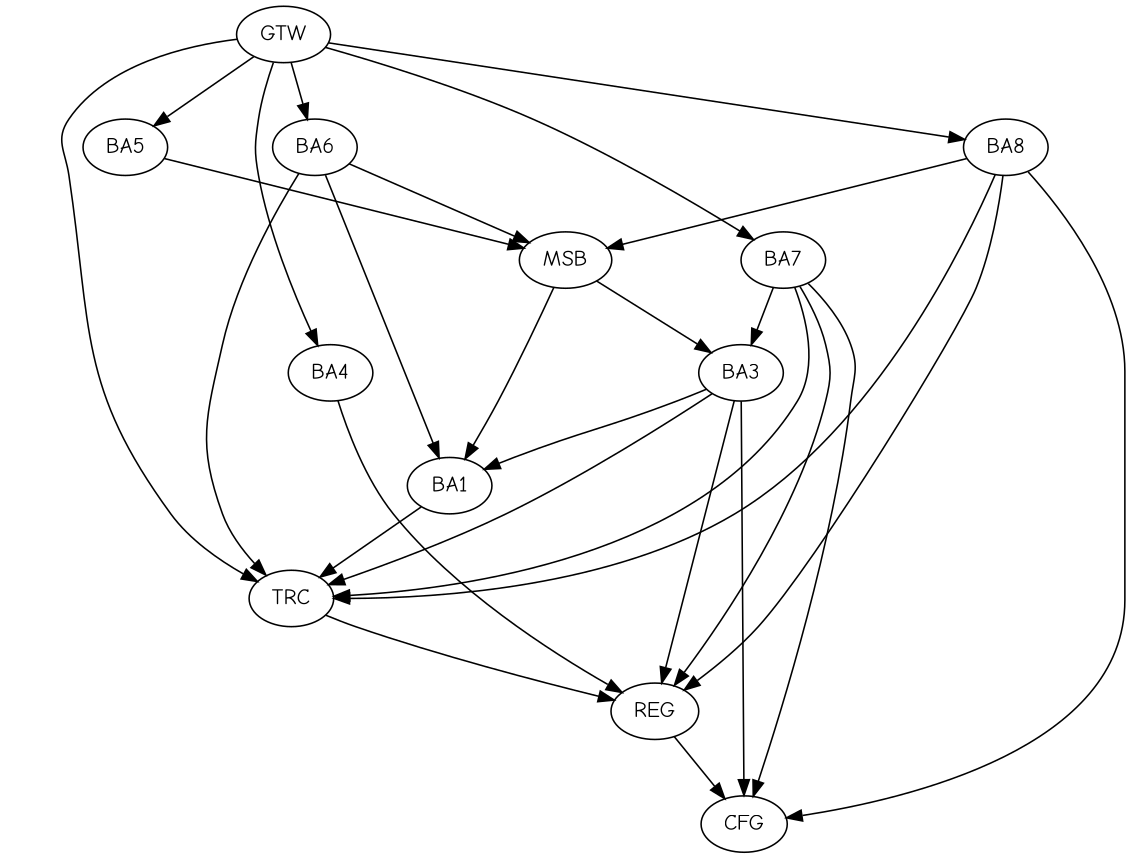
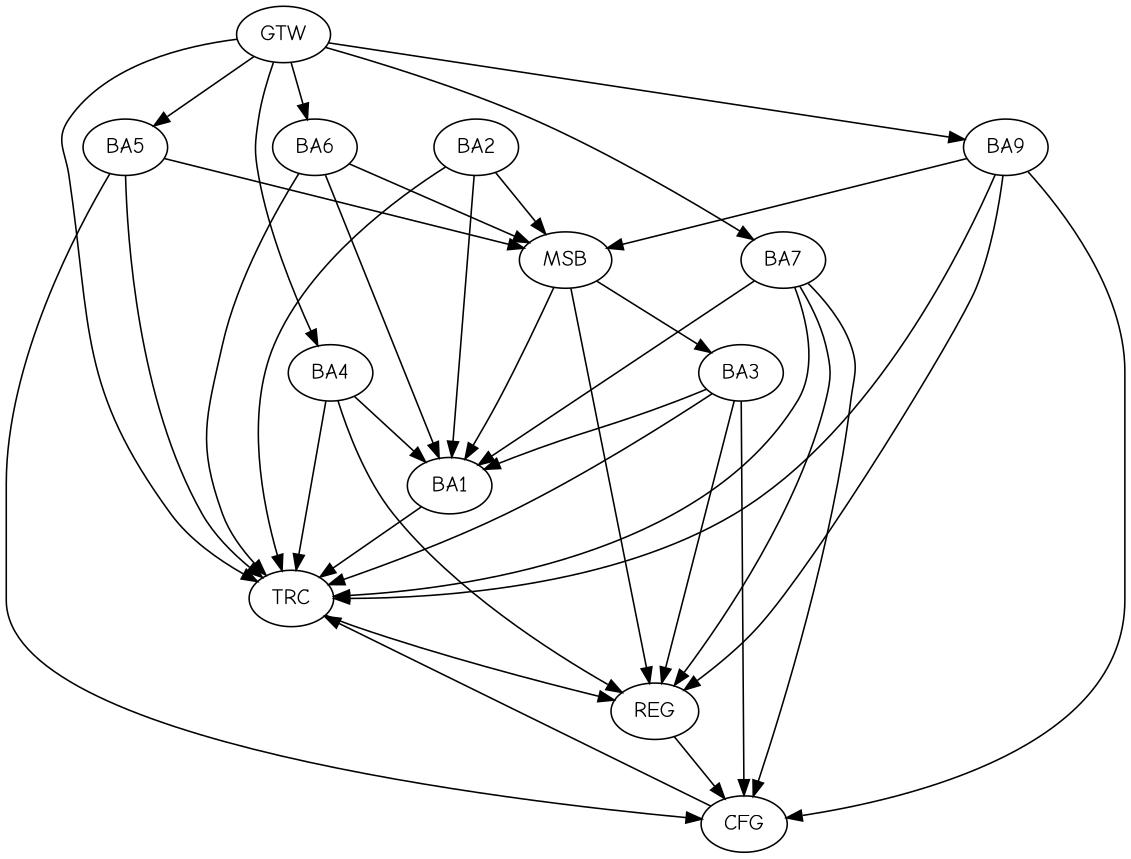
none -> (476, 147)
(1006, 147) -> (1006, 147)
(765, 309) -> (623, 369)
none -> (153, 384)
none -> (384, 424)
none -> (312, 478)
none -> (609, 478)
none -> (107, 699)
none -> (525, 715)
